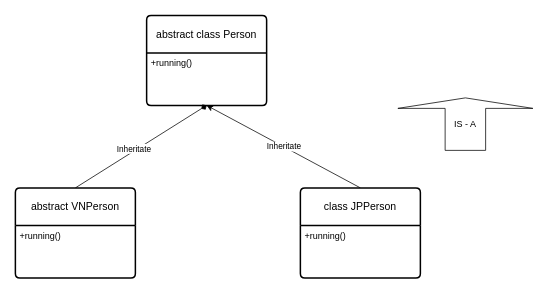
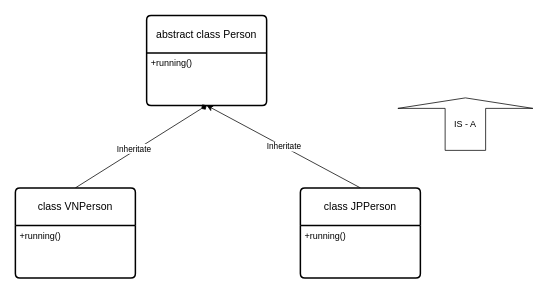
(75, 207) -> (75, 207)
